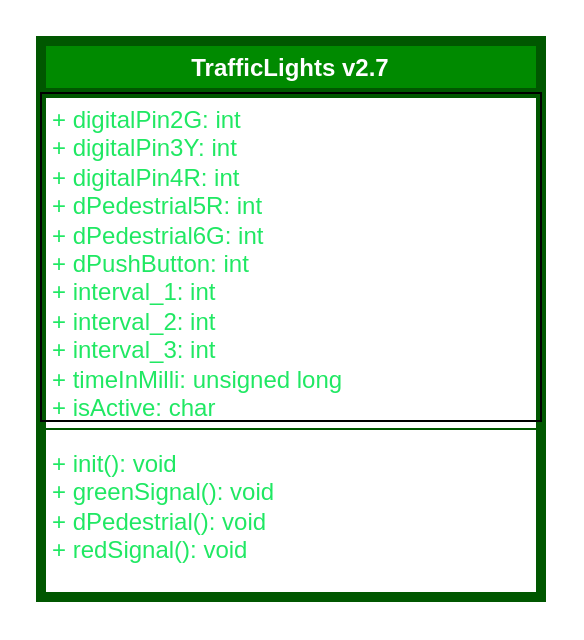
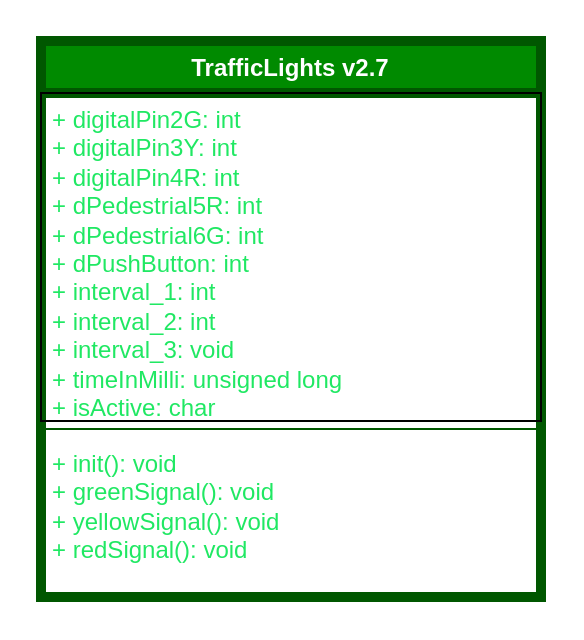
(207, 265) -> (207, 265)
(175, 509) -> (176, 509)
